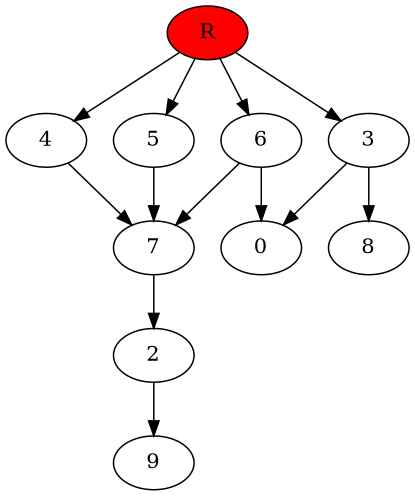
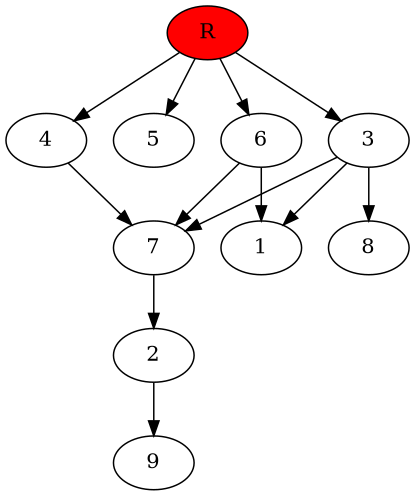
(154, 187) -> (272, 189)
(261, 248) -> (261, 248)
